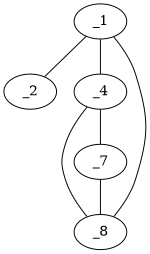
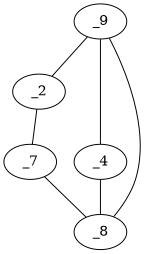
(100, 21) -> (100, 21)
(100, 127) -> (35, 127)
